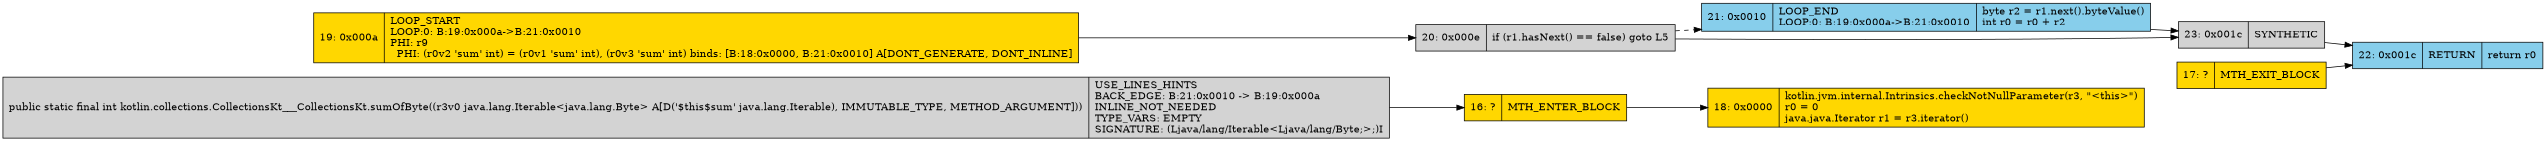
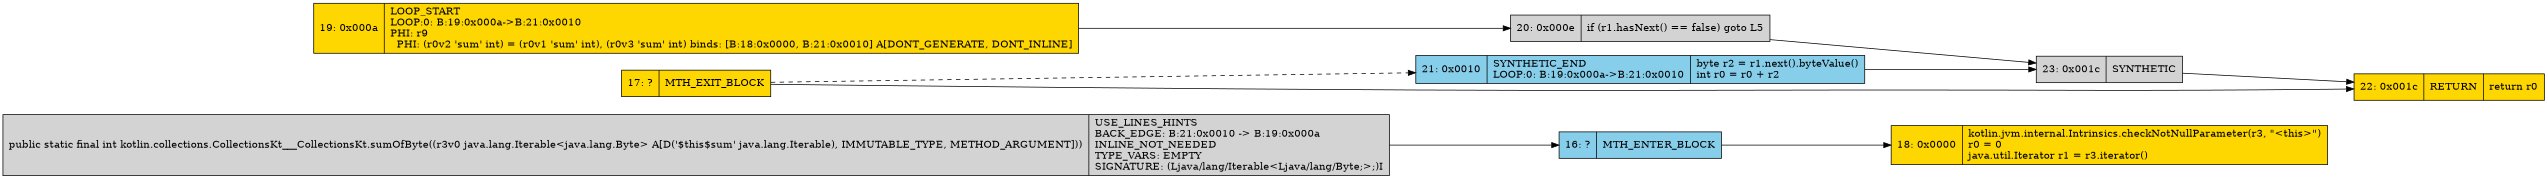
(1809, 11) -> (1540, 64)
(1685, 30) -> (1090, 78)
(2448, 55) -> (2449, 87)
(1545, 108) -> (1640, 145)
(1877, 118) -> (2058, 156)
